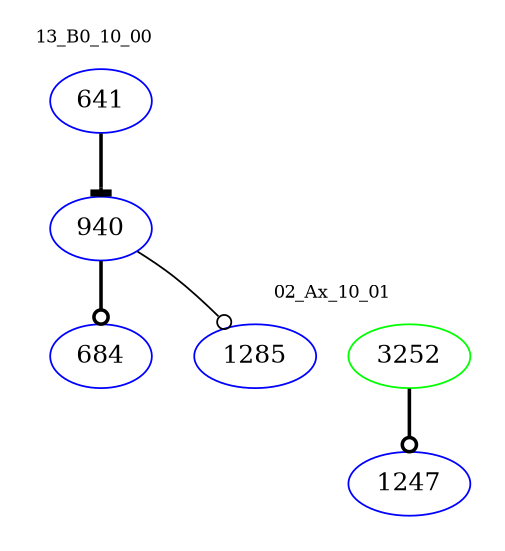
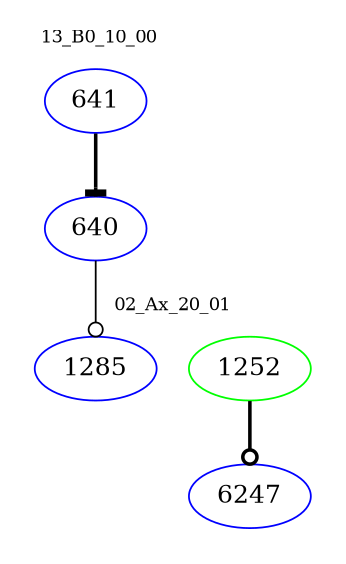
(101, 229) -> (96, 229)
(332, 293) -> (173, 306)
(101, 356) -> none
(409, 356) -> (250, 369)
(409, 484) -> (250, 496)
